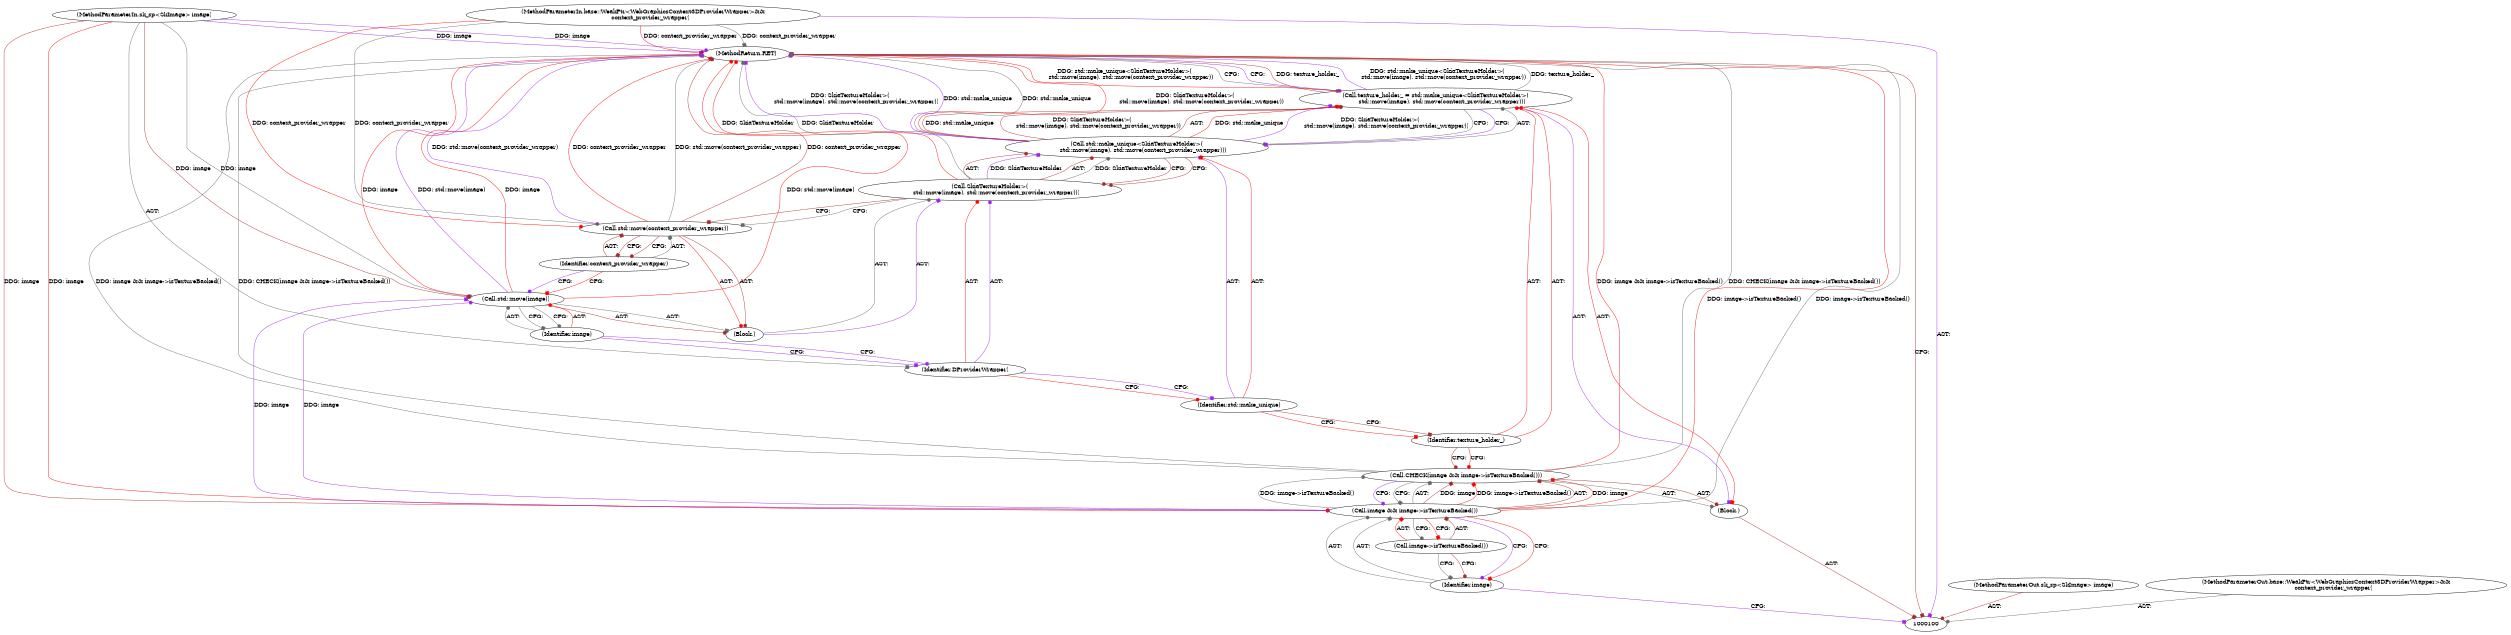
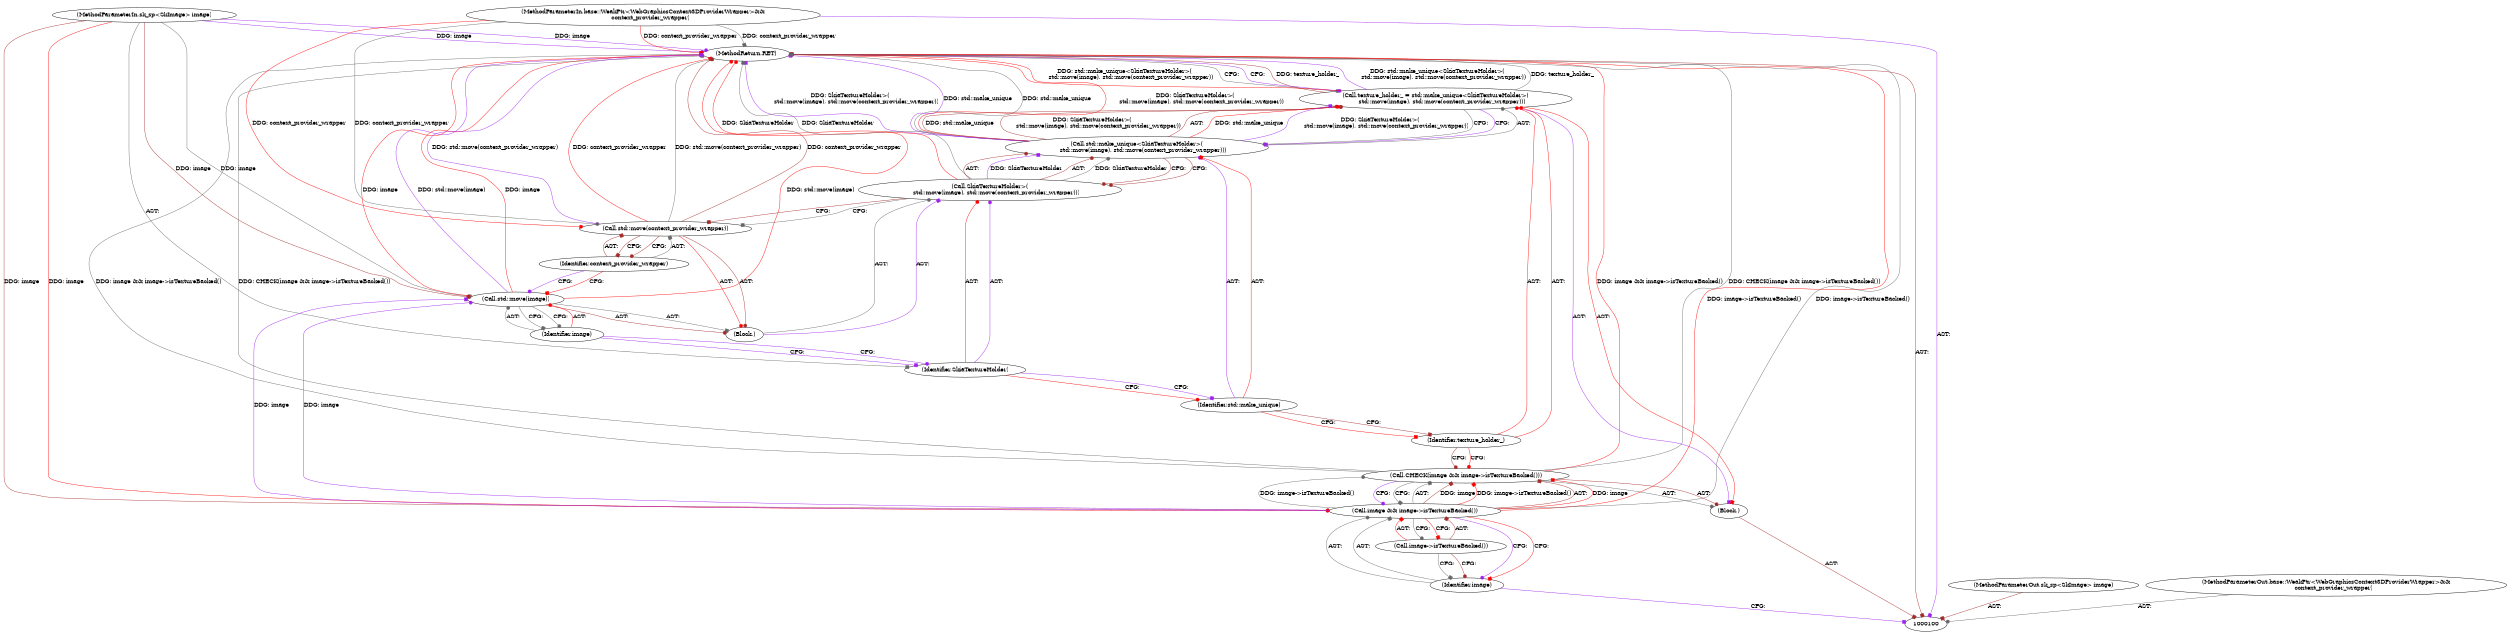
(1923, 352) -> (1923, 352)
(965, 370) -> (965, 370)
(1984, 605) -> (1984, 605)
